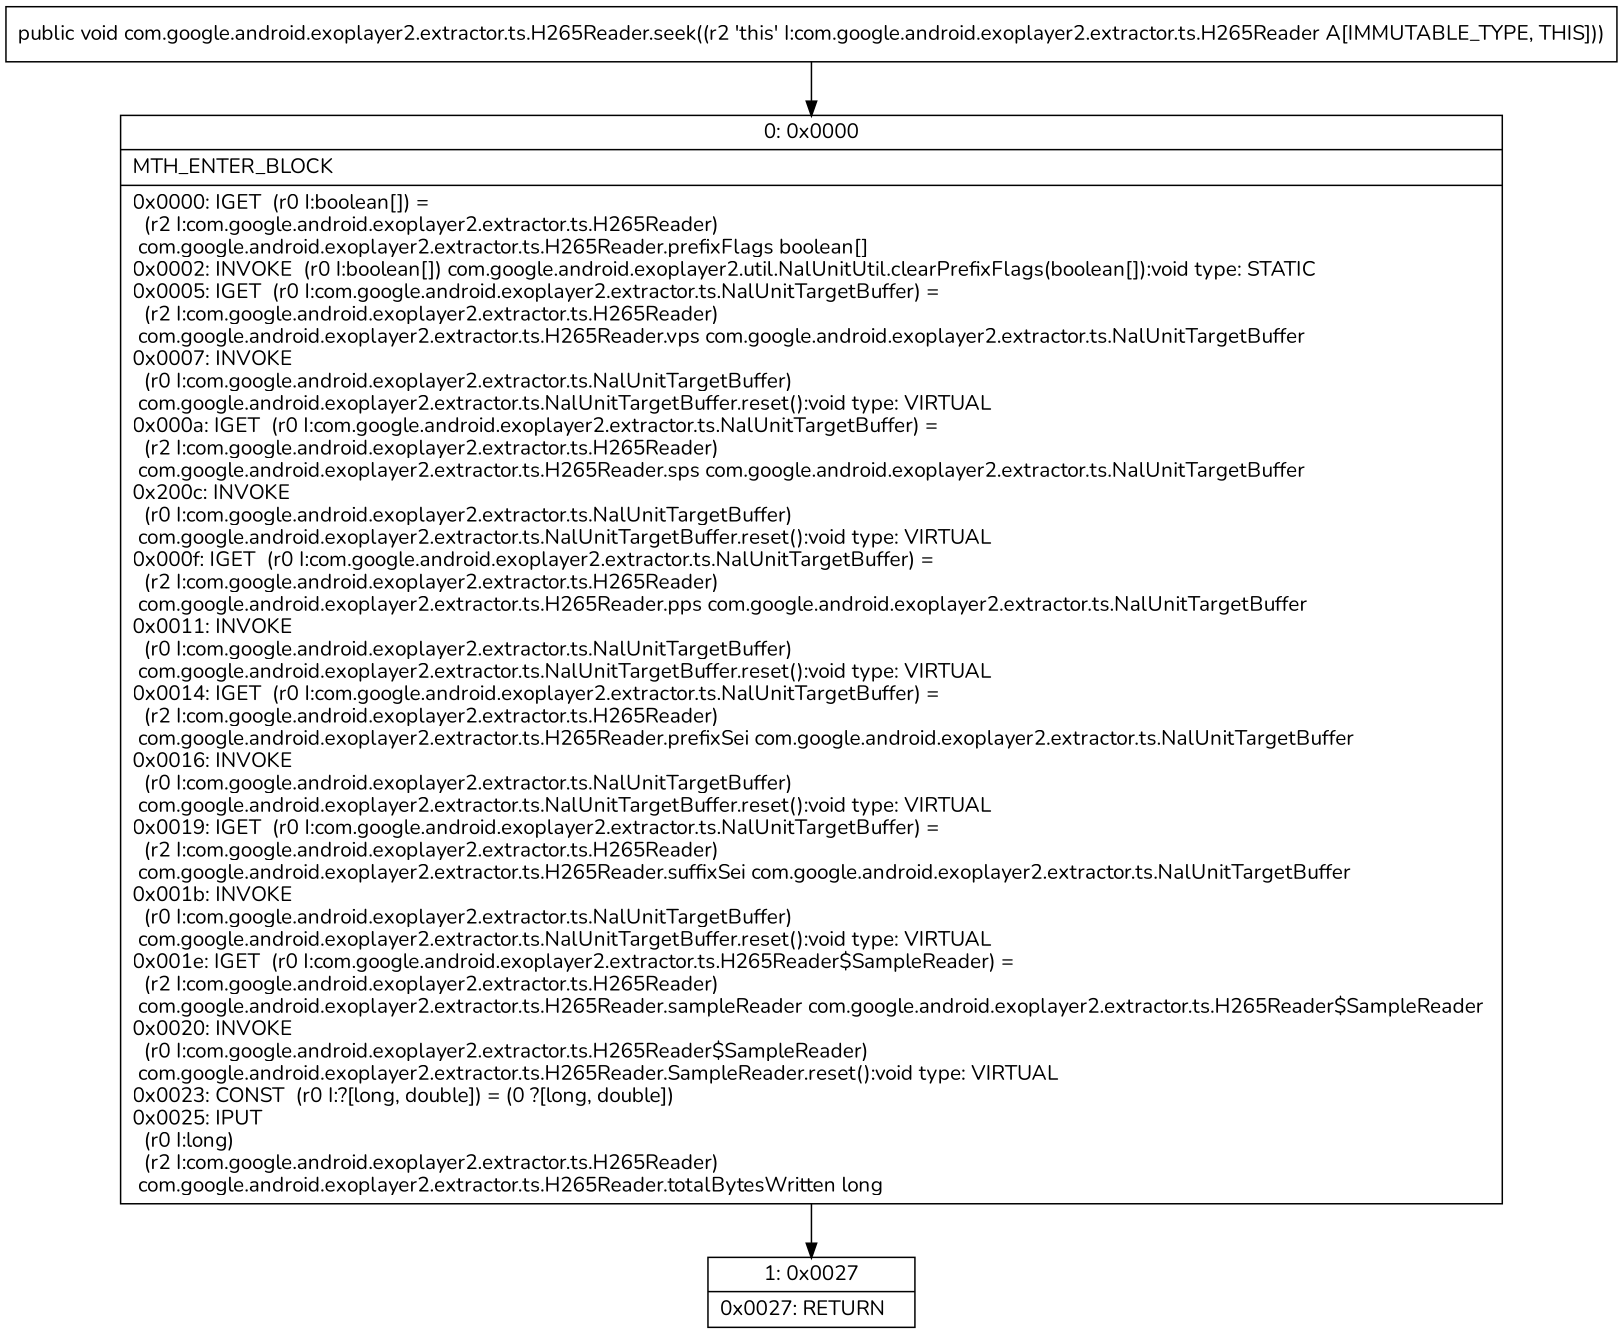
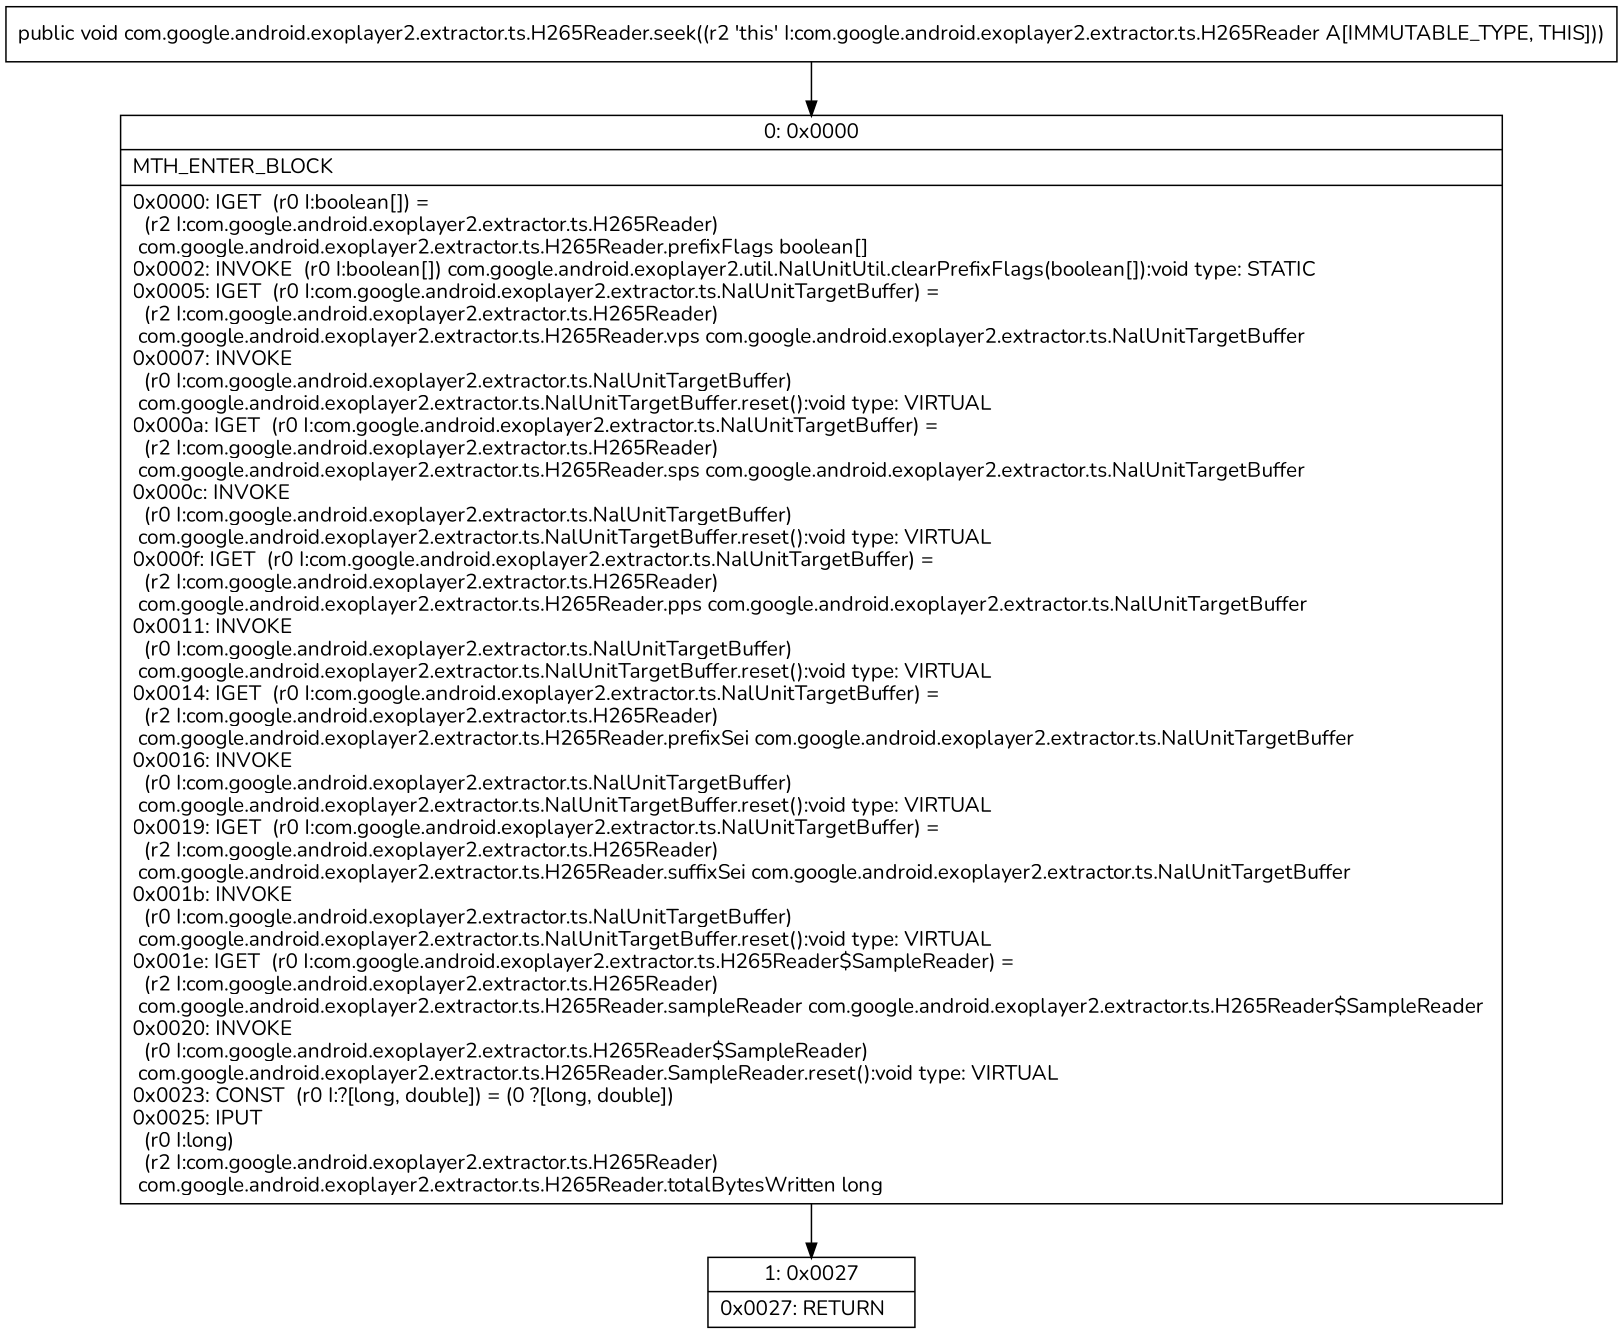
(217, 493) -> (217, 493)
